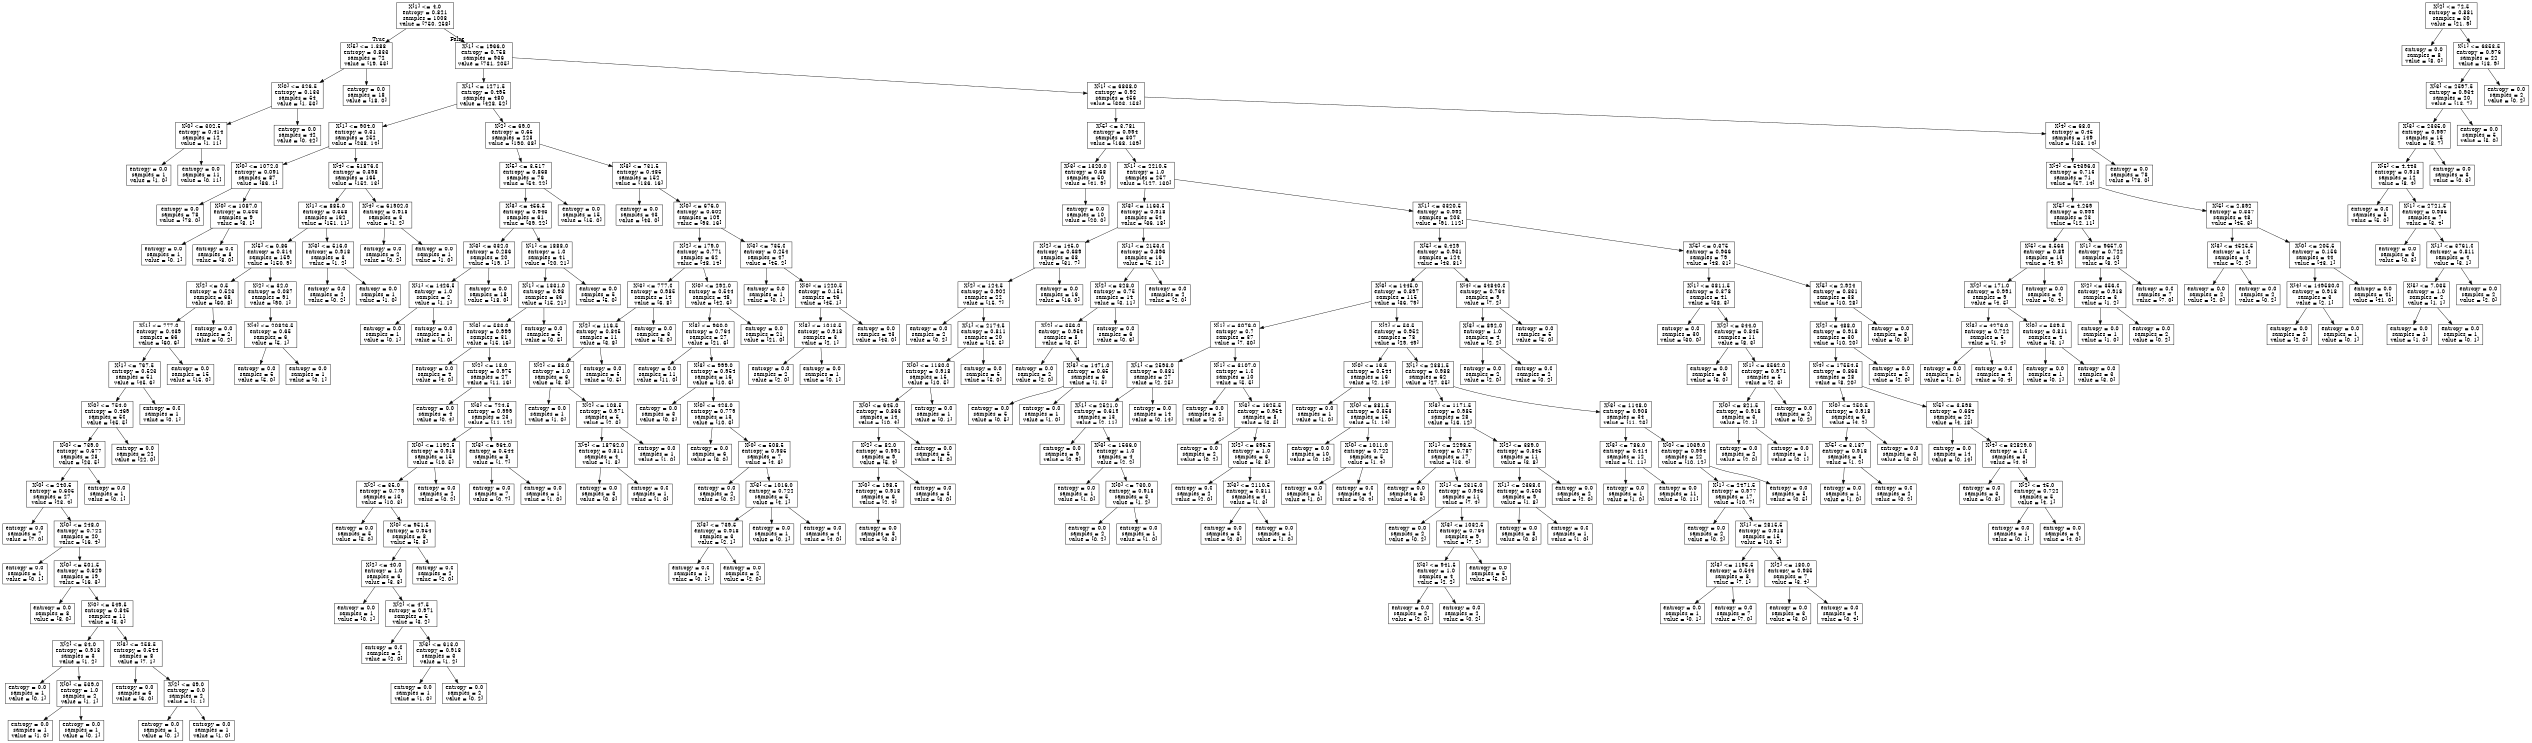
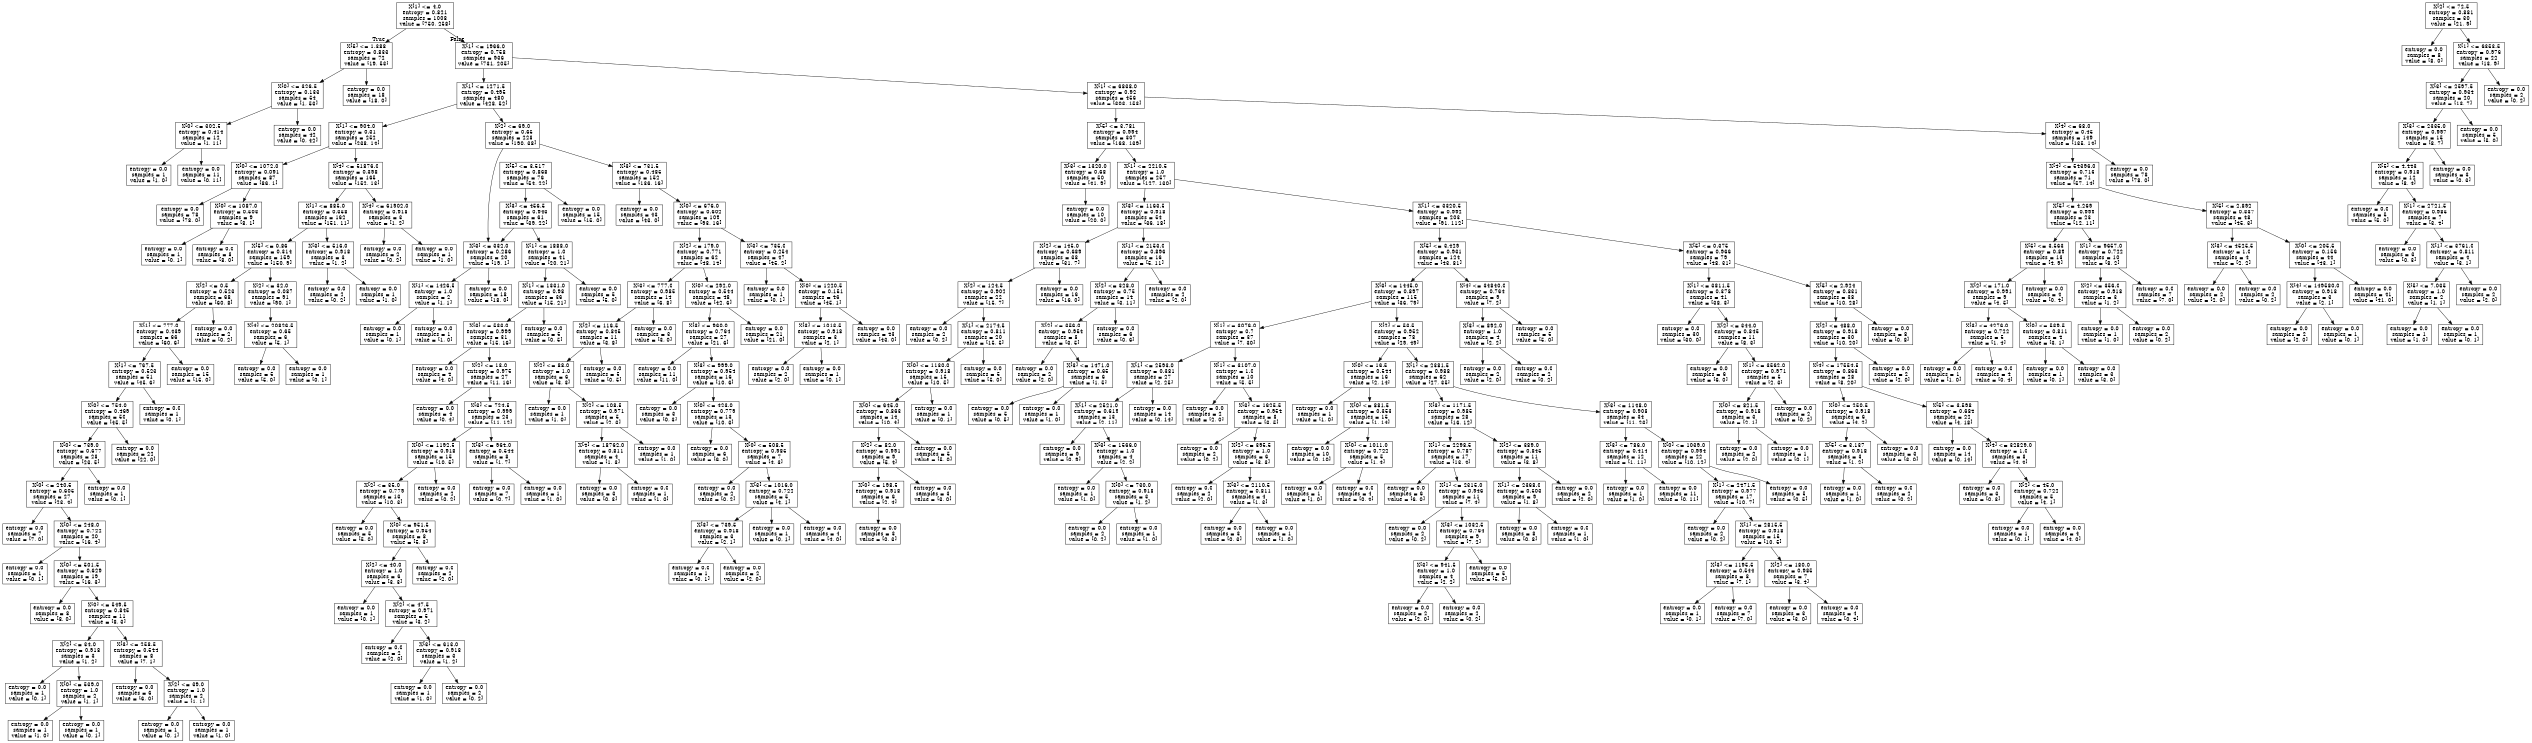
(518, 153) -> (490, 192)
(186, 693) -> (186, 693)
